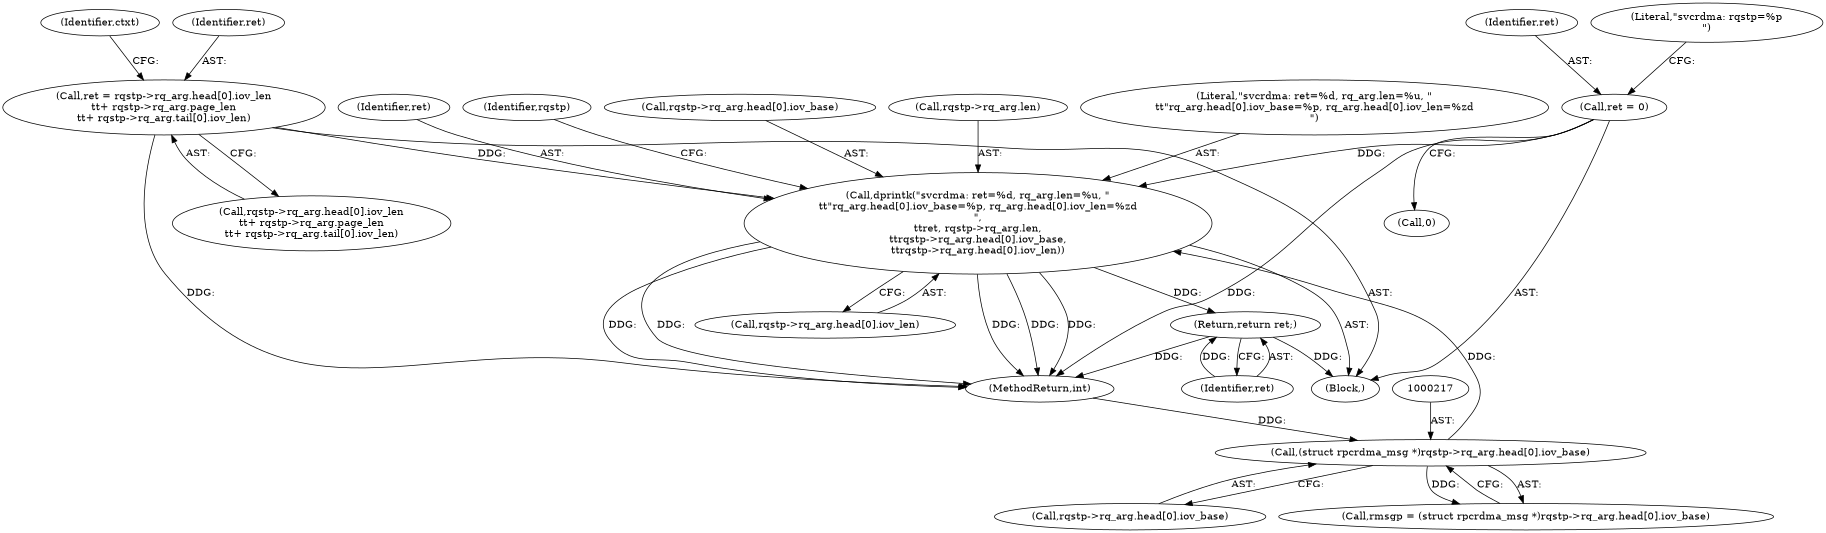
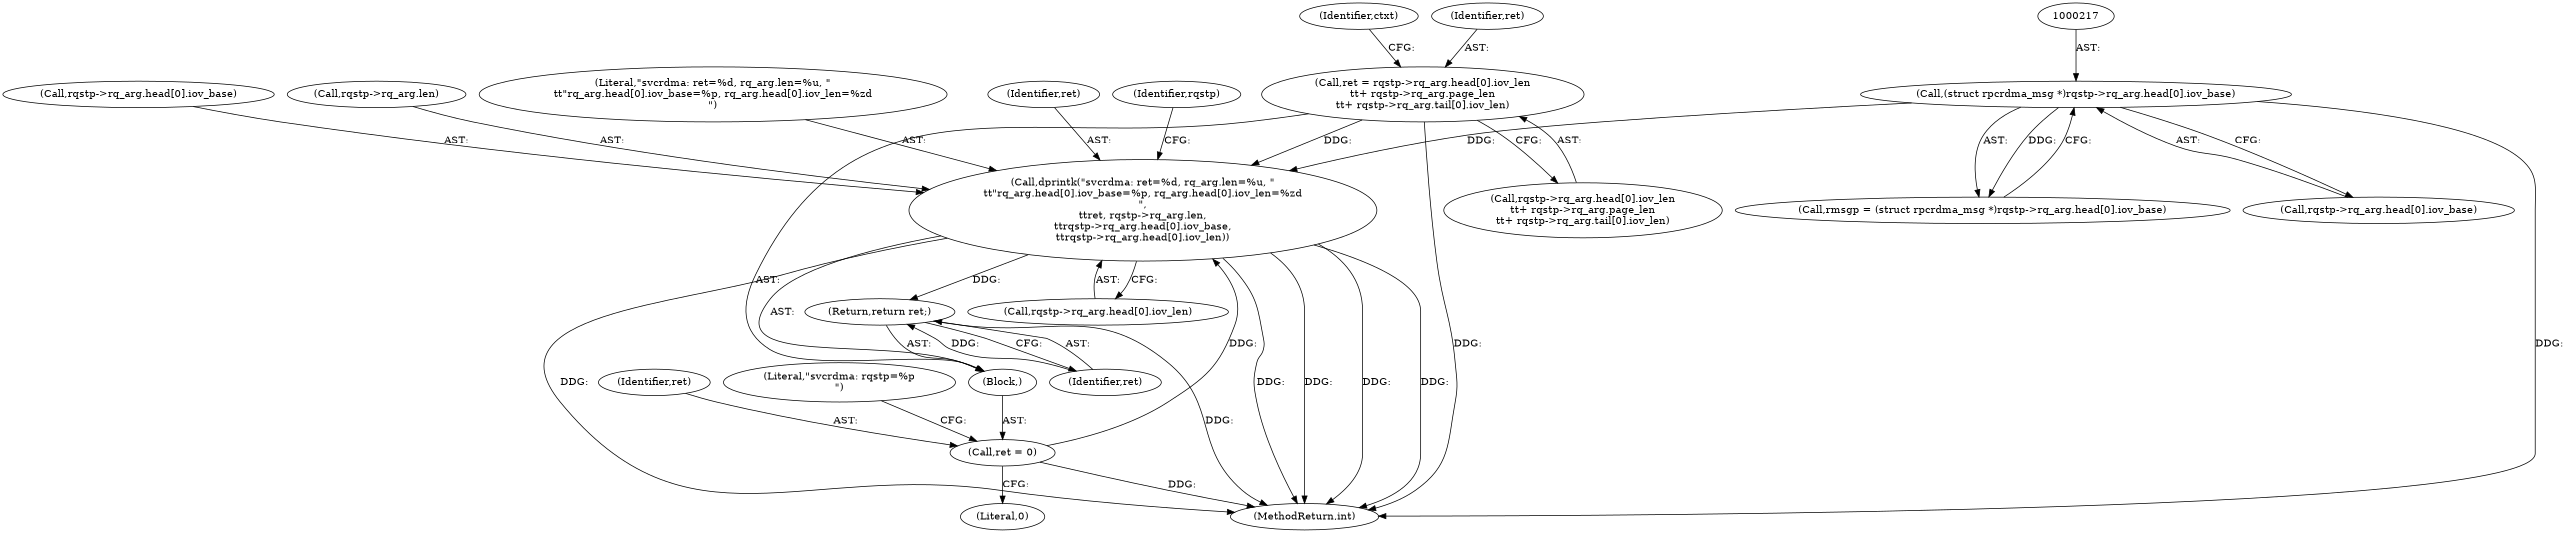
(1417, 223) -> (1003, 517)
(1522, 279) -> (1003, 414)
(1330, 357) -> (921, 344)
(1221, 419) -> (2249, 498)
